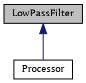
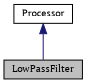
(43, 47) -> (43, 47)
